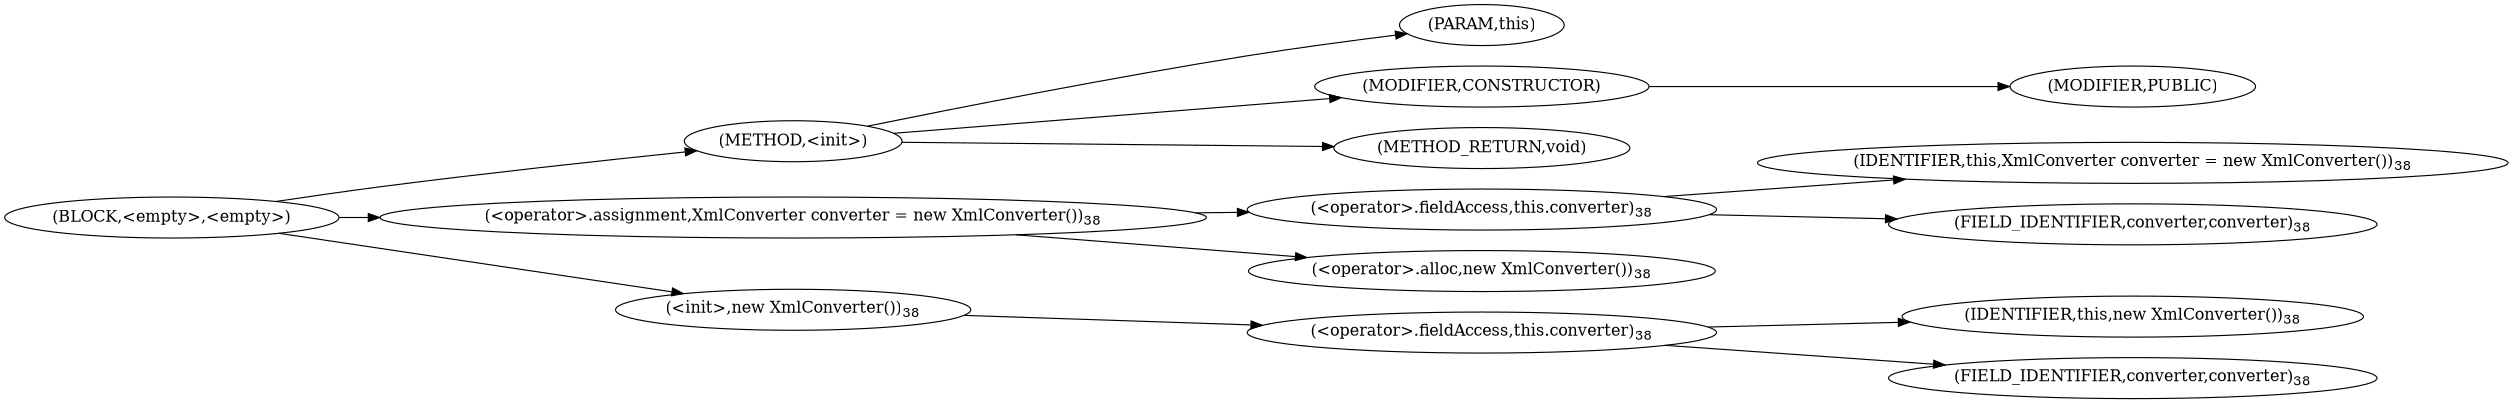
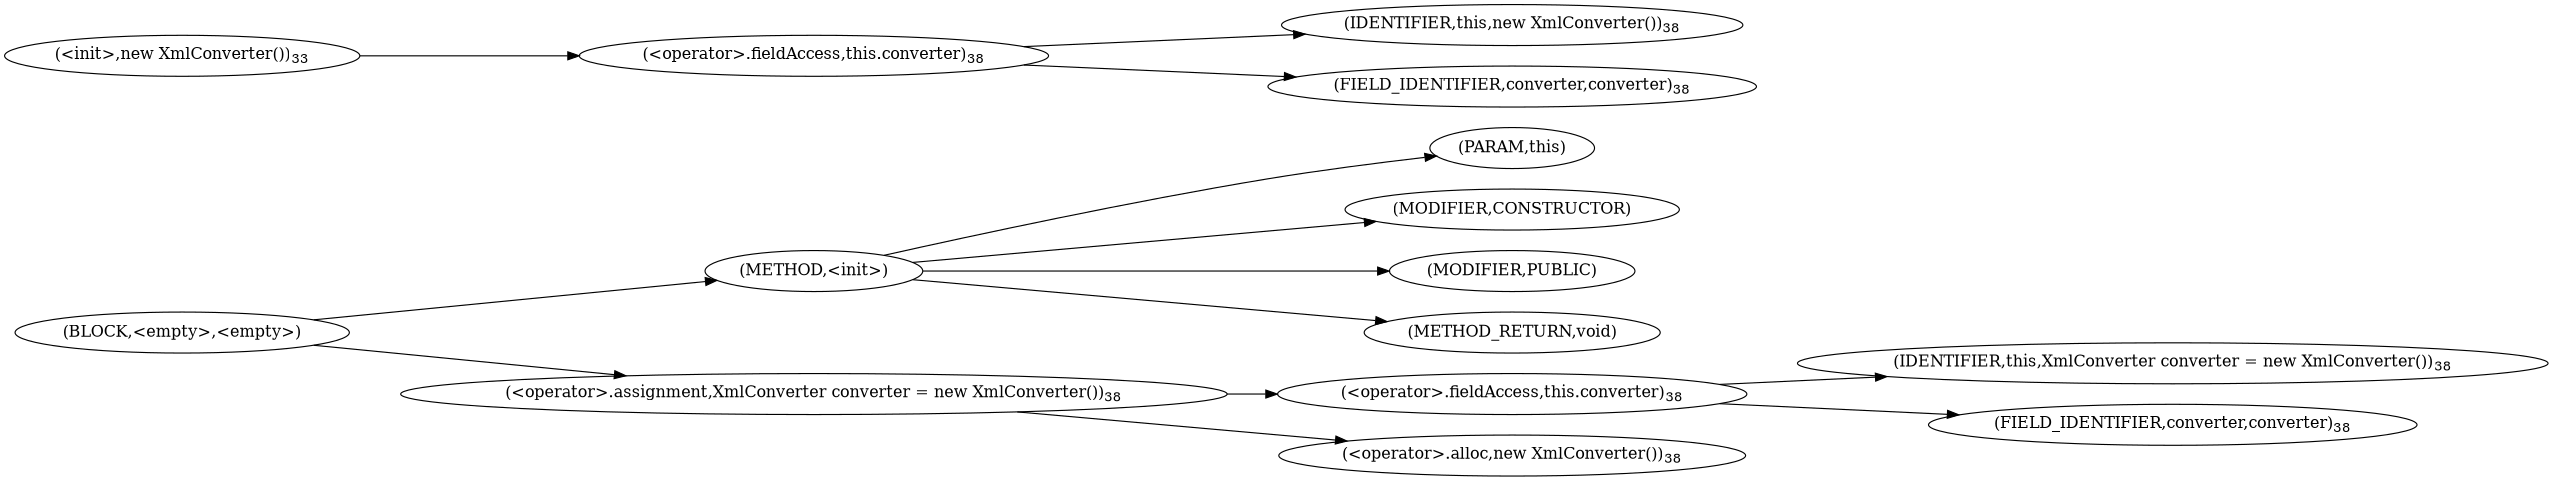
(1824, 87) -> (1150, 271)
(475, 263) -> none
(912, 308) -> (301, 54)
